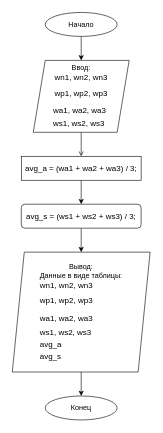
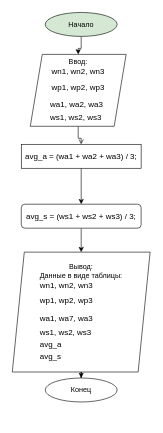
(81, 24) -> (81, 24)
(81, 96) -> (78, 90)
(81, 168) -> (81, 156)
(81, 312) -> (81, 312)
(81, 408) -> (81, 390)
